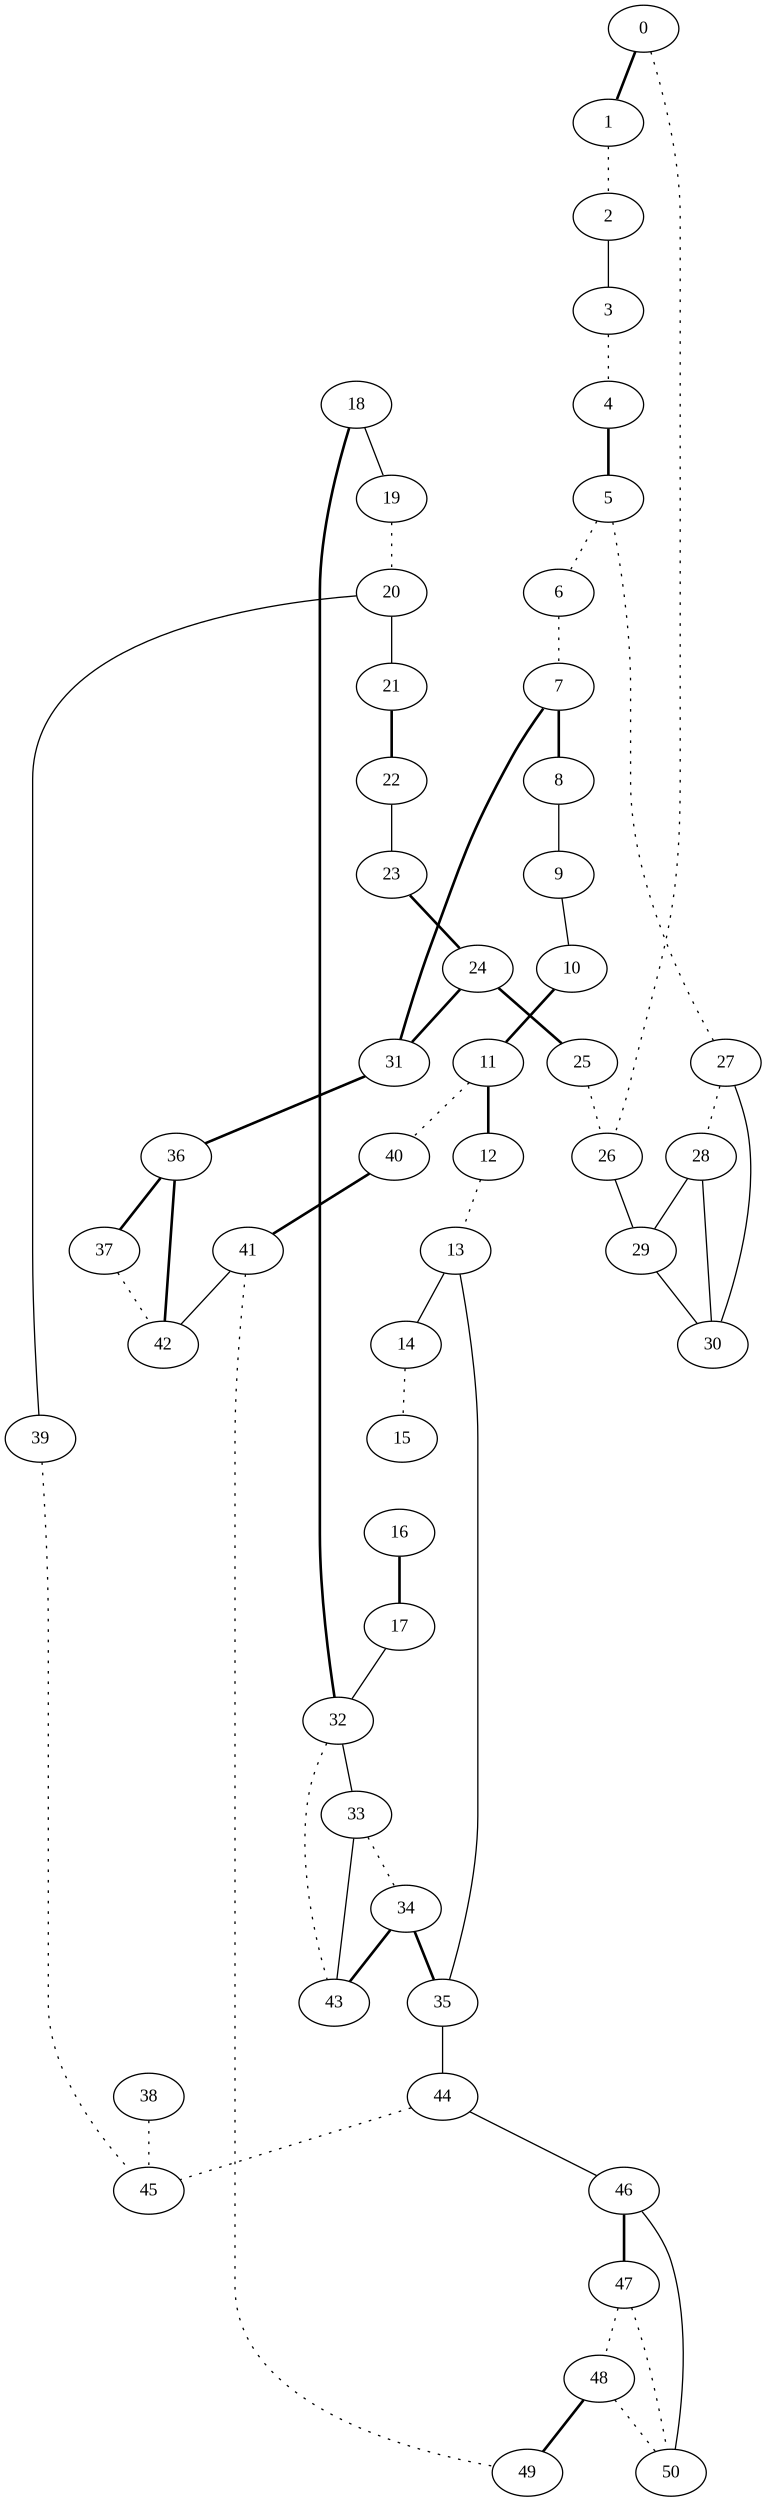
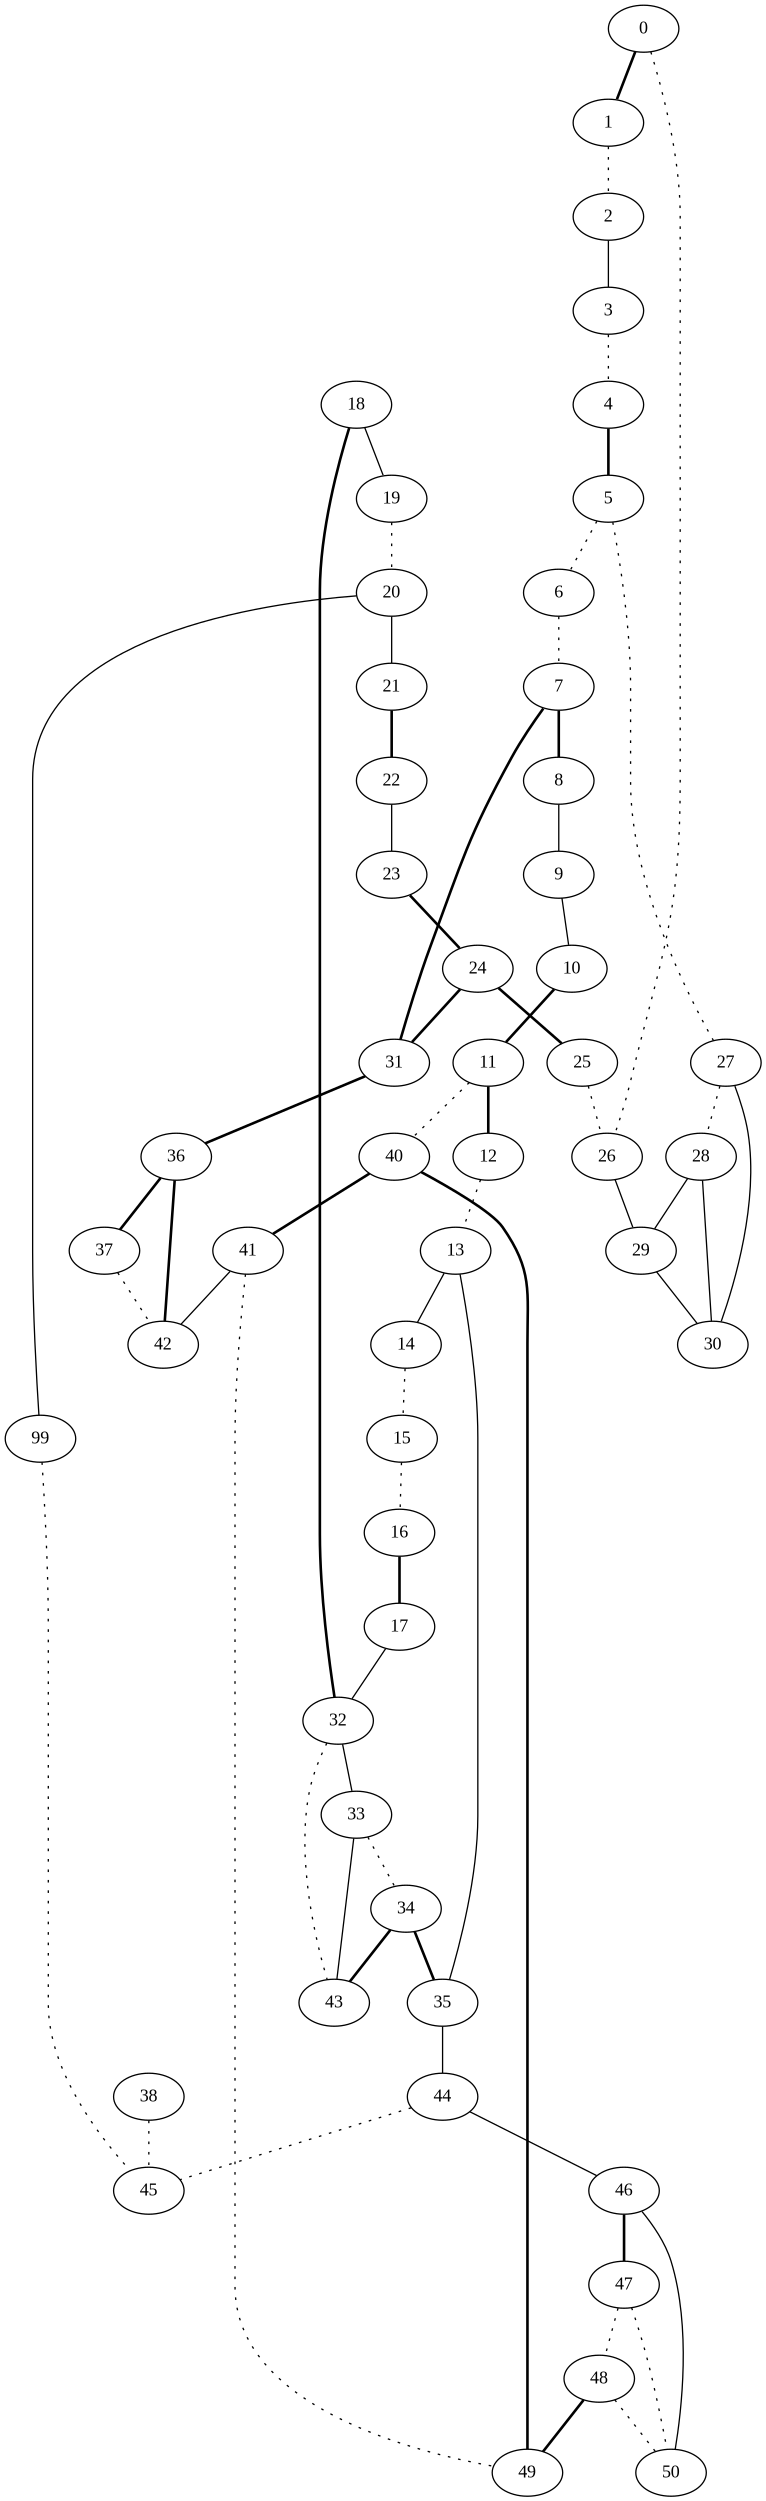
(40, 1439) -> (40, 1439)
none -> (401, 1486)
none -> (527, 1786)
